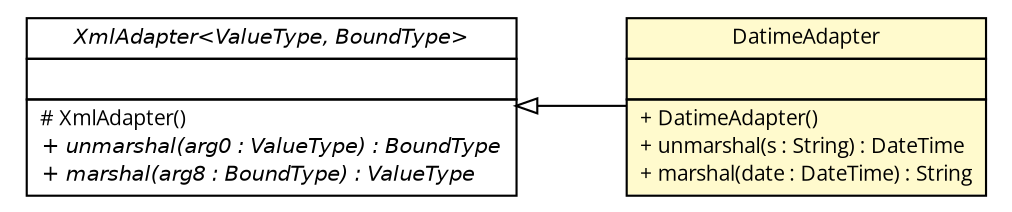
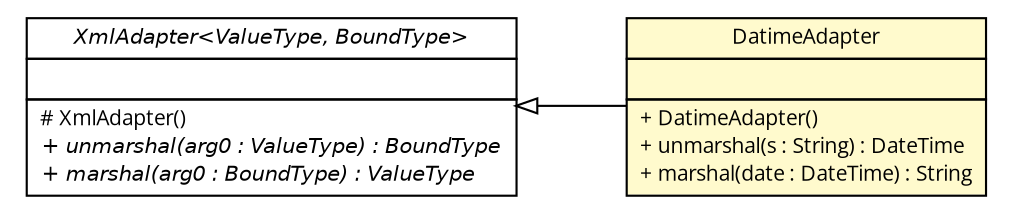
(259, 174) -> (259, 174)
